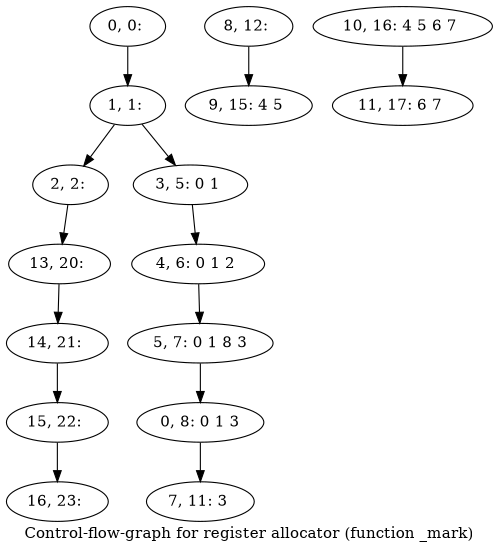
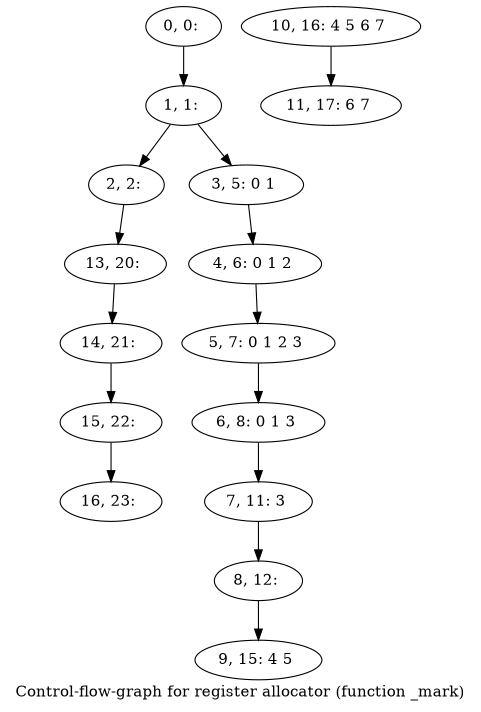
(200, 343) -> (258, 343)
(200, 422) -> (258, 422)
none -> (258, 536)
